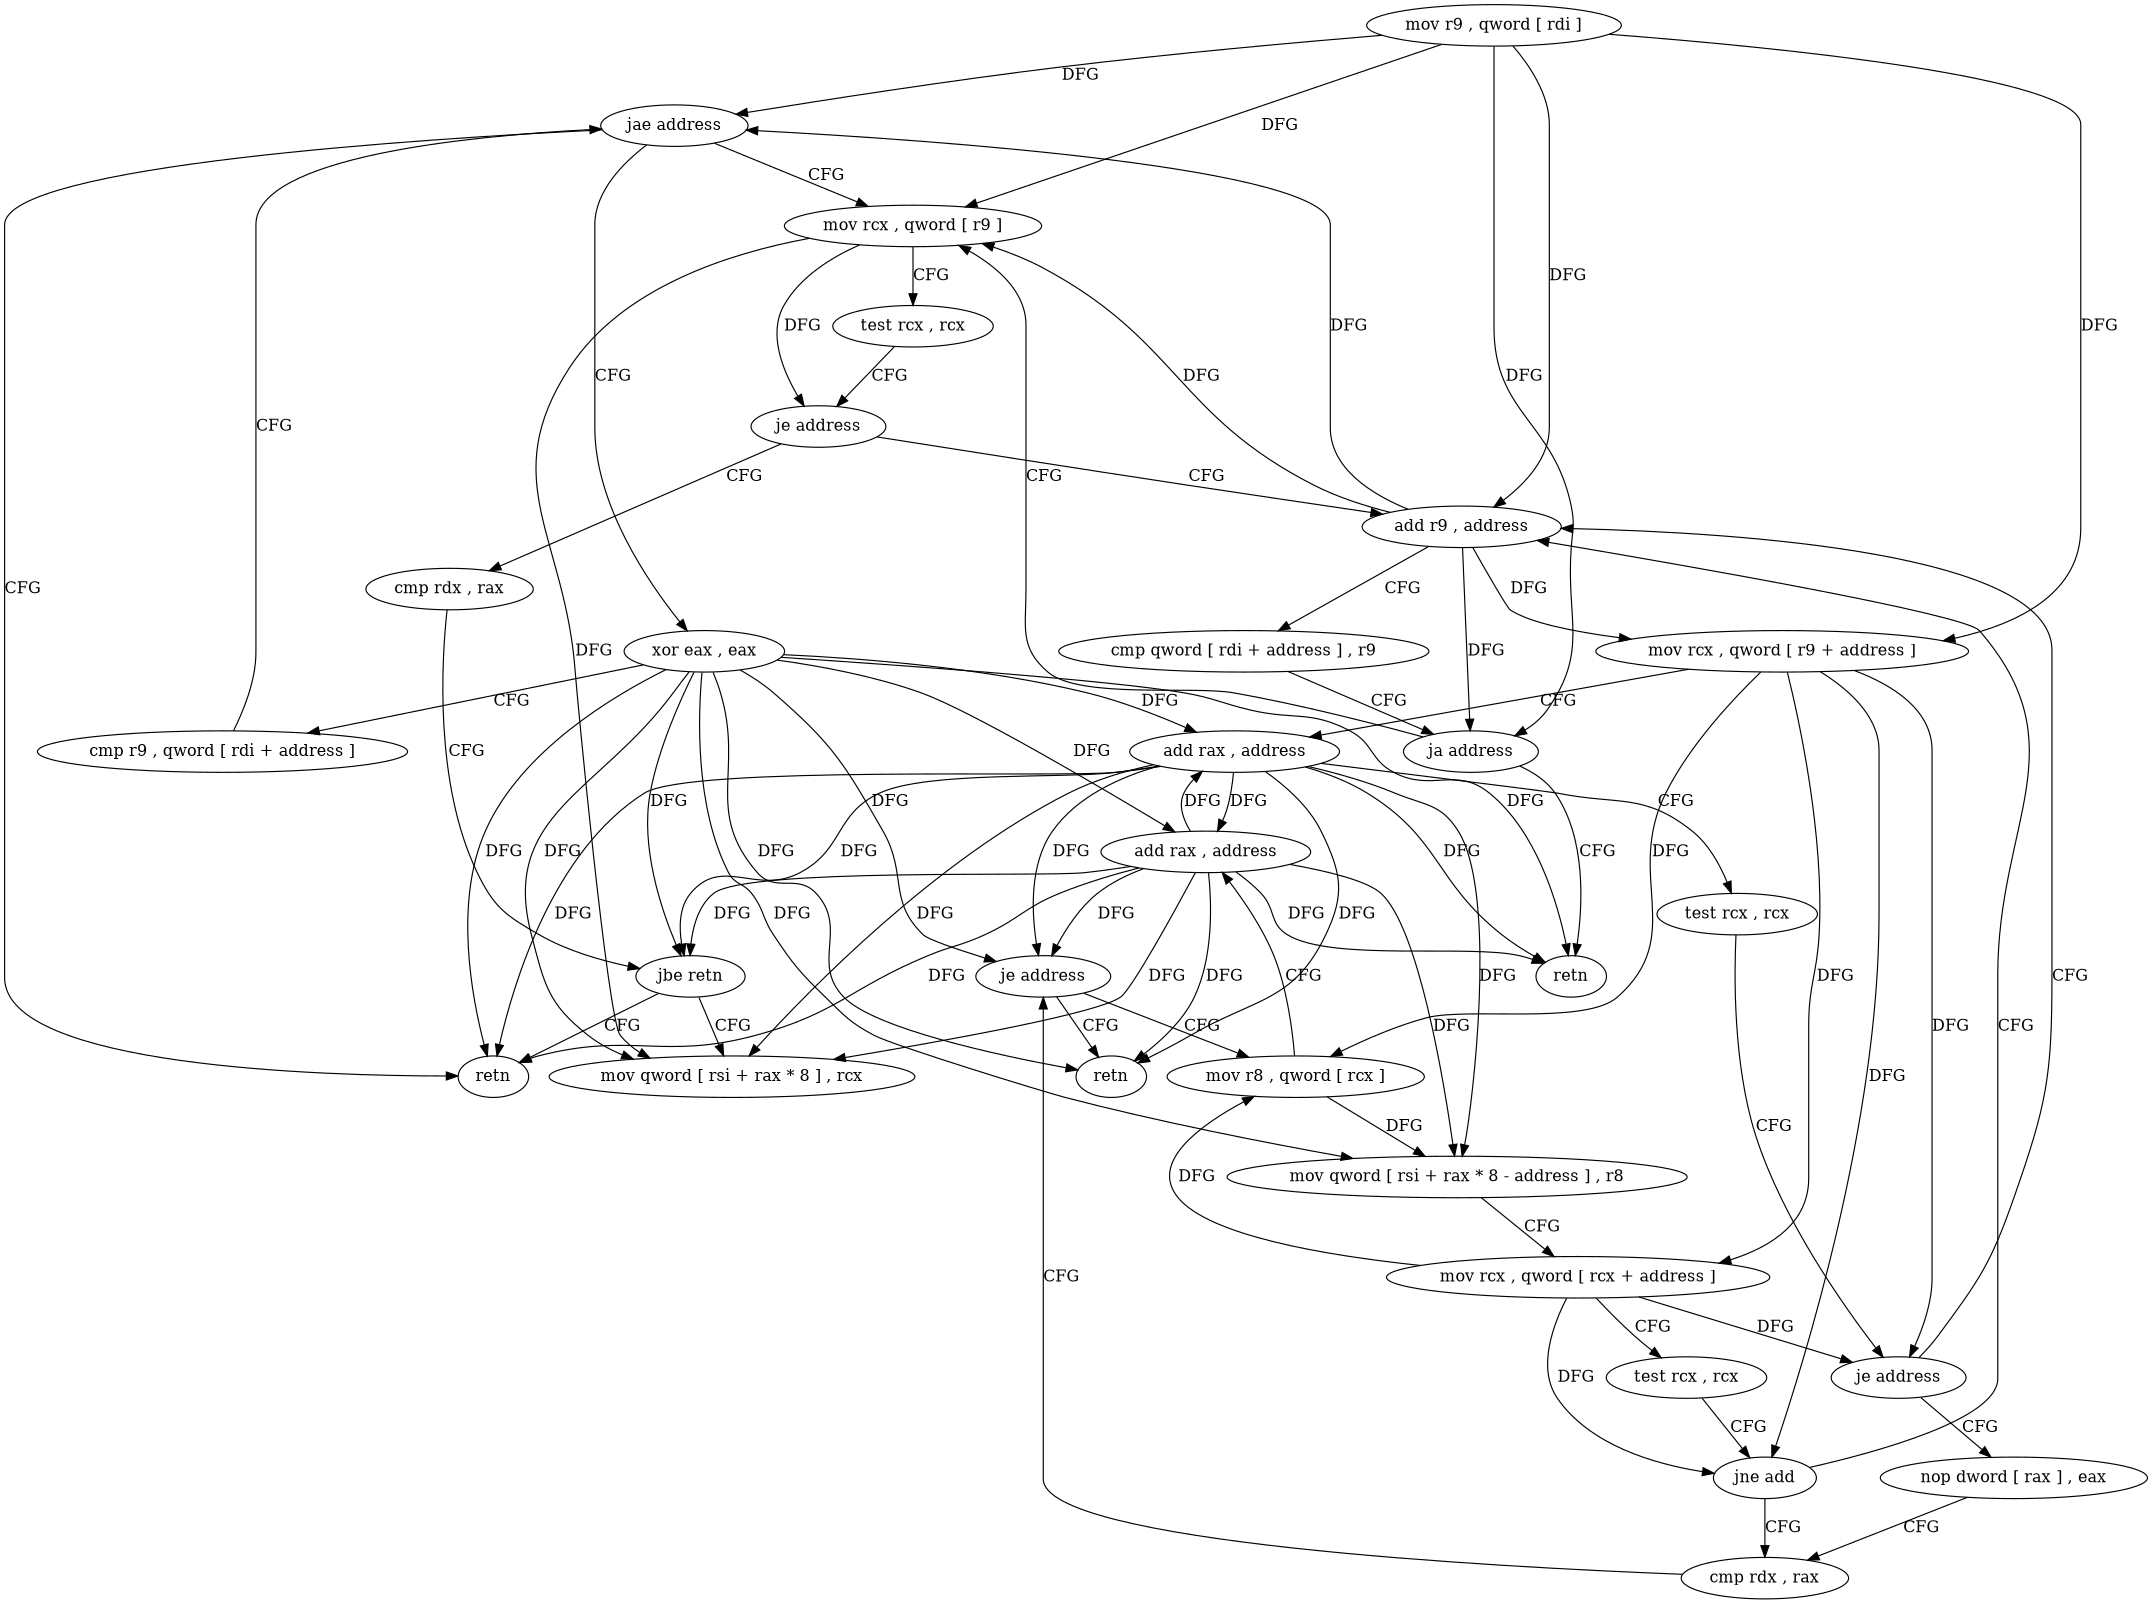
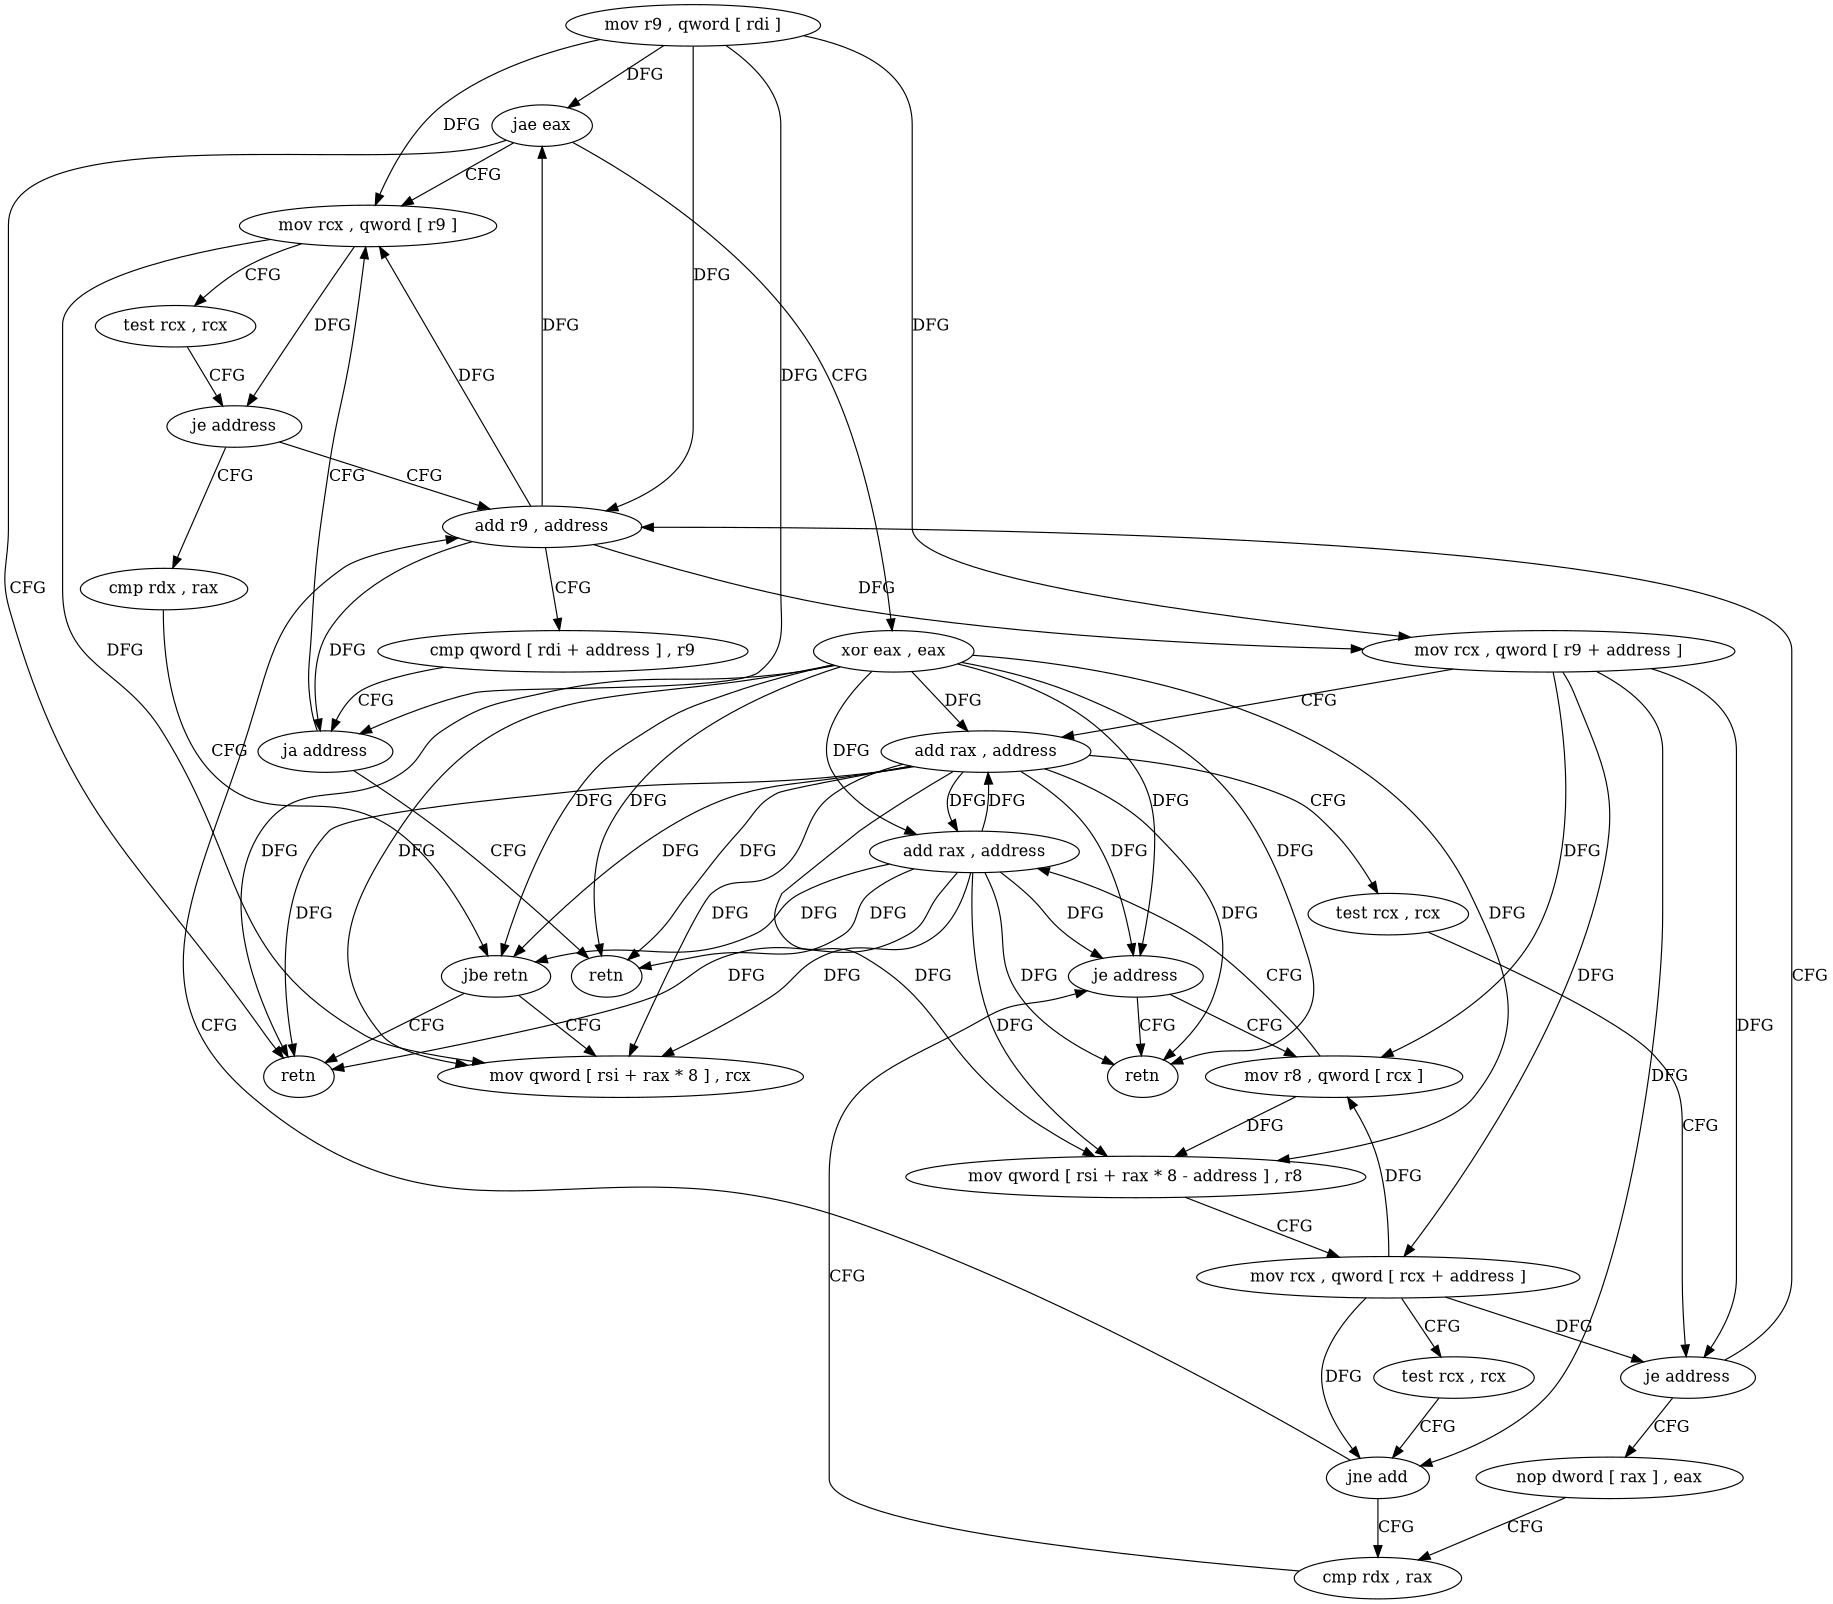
(674, 126) -> (542, 126)
(222, 752) -> none
